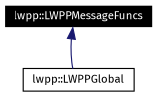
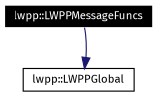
(71, 54) -> (86, 43)
